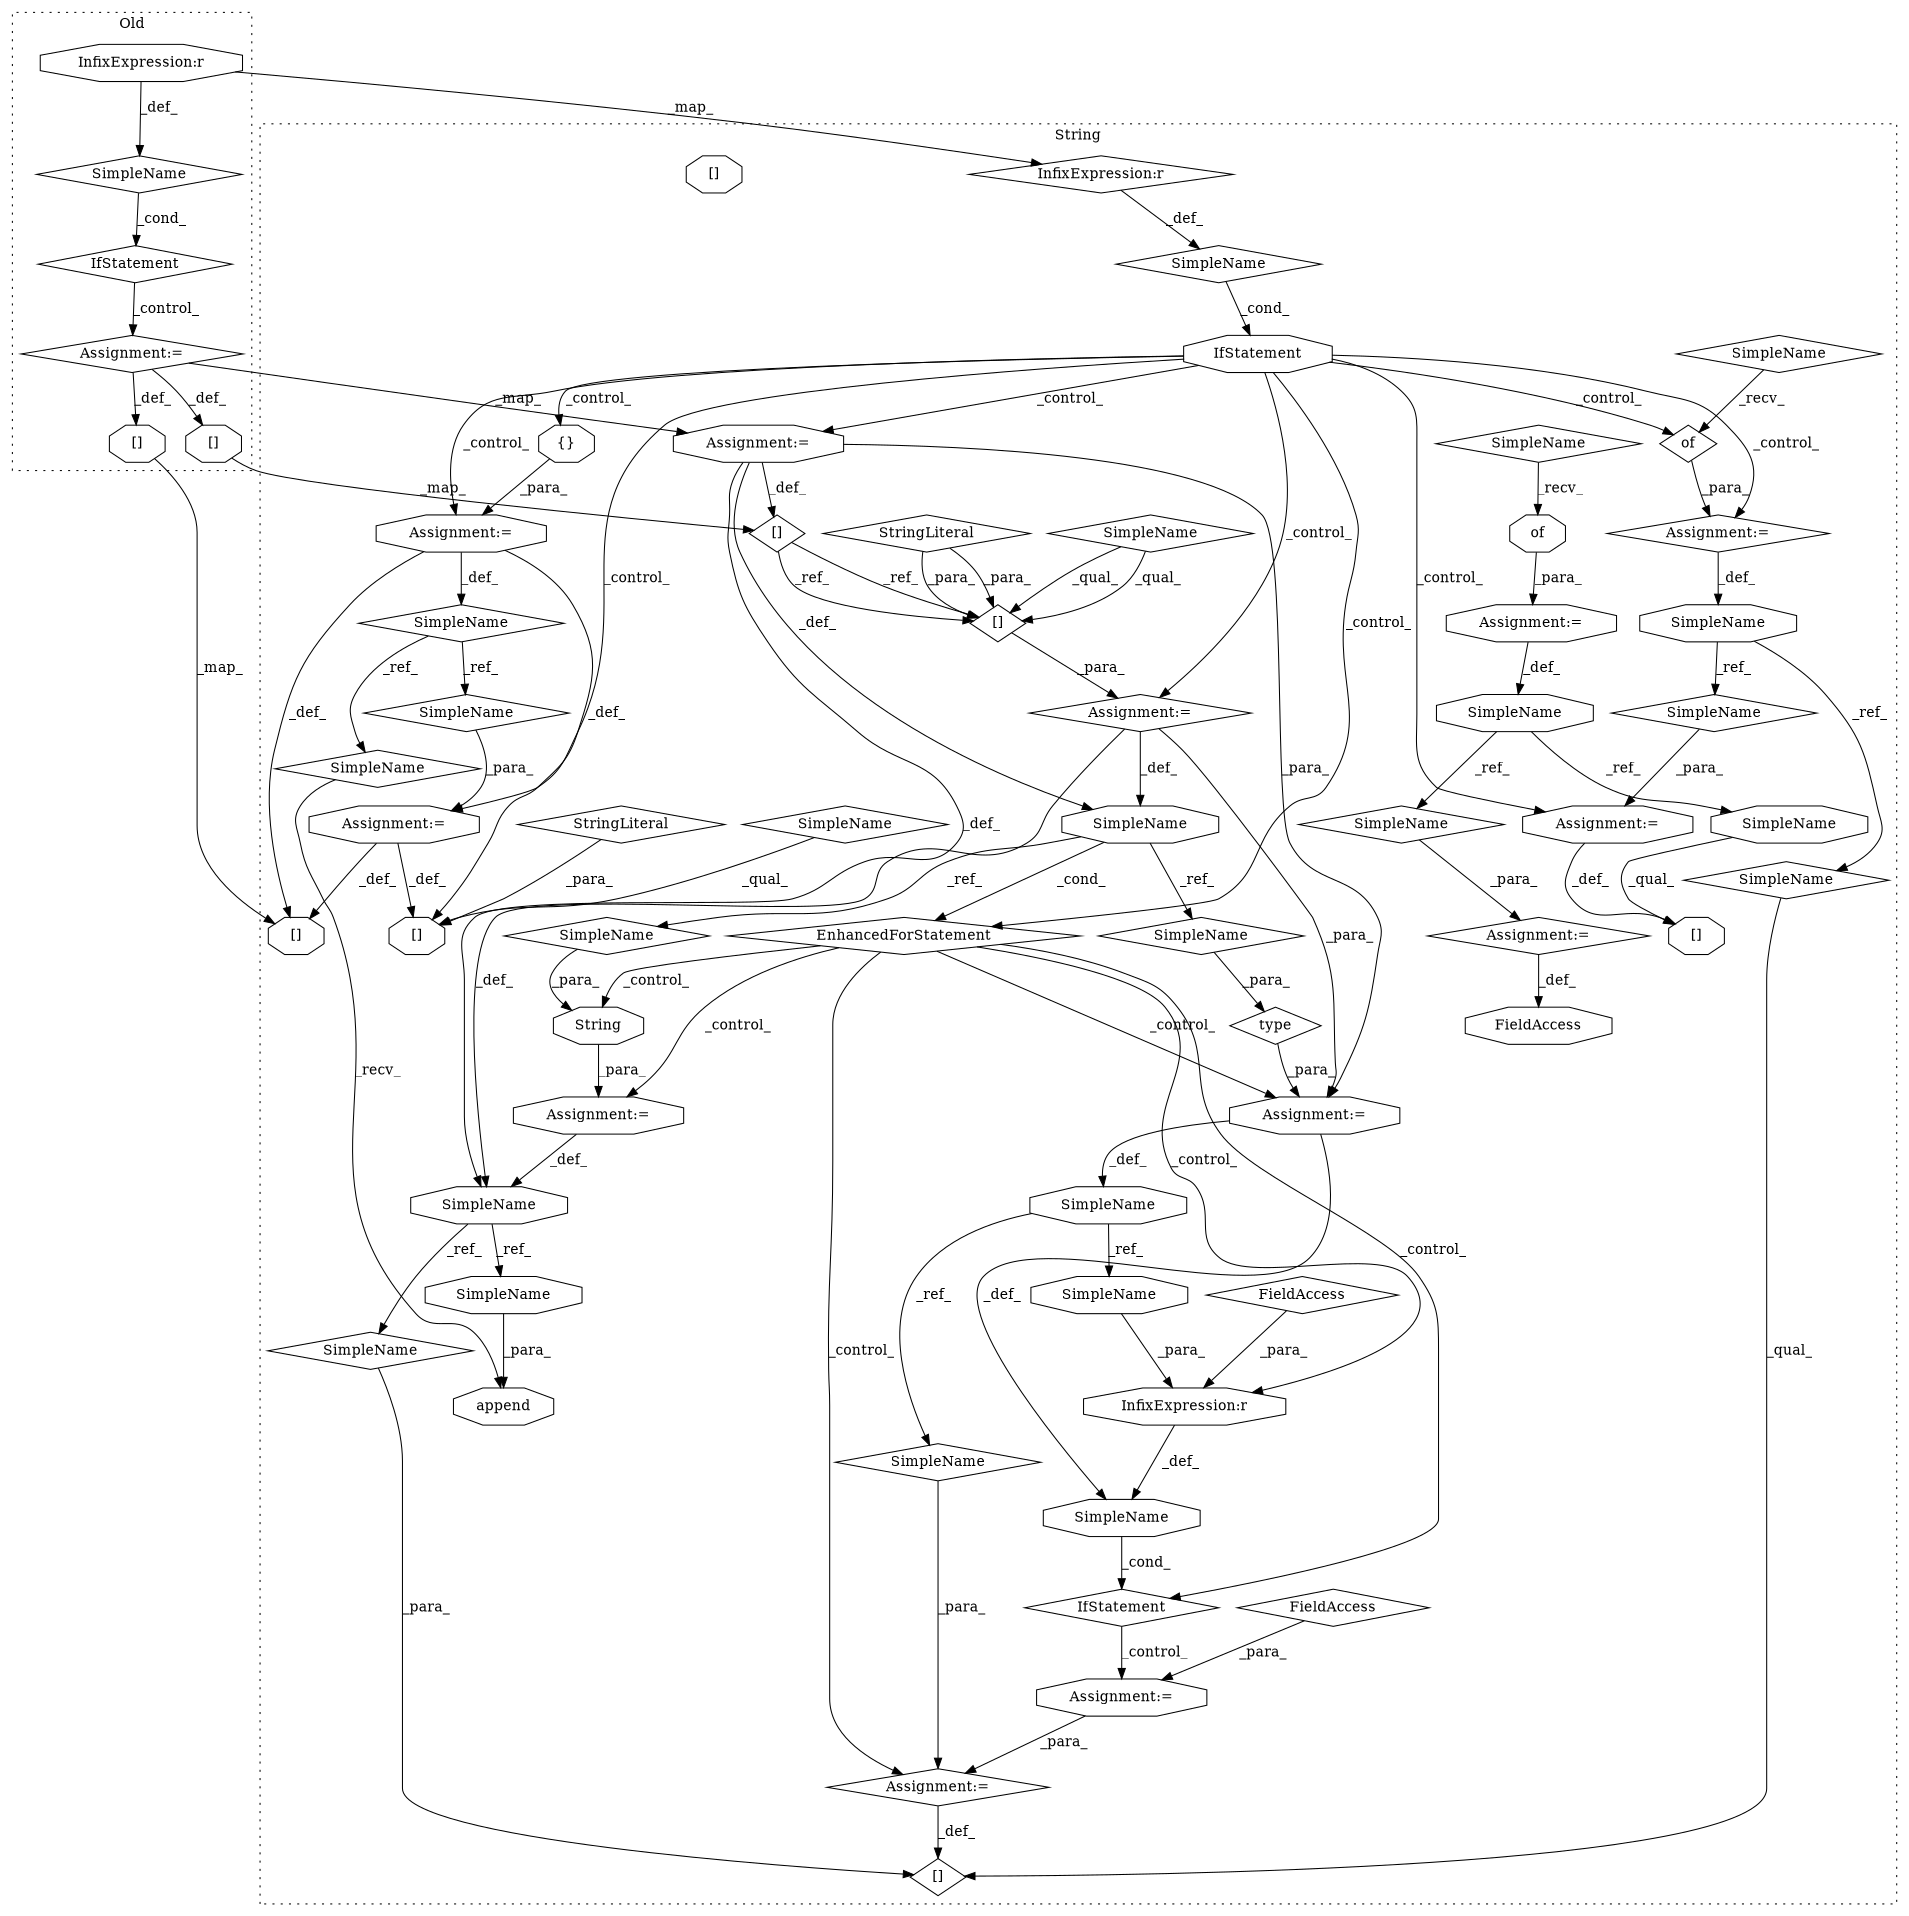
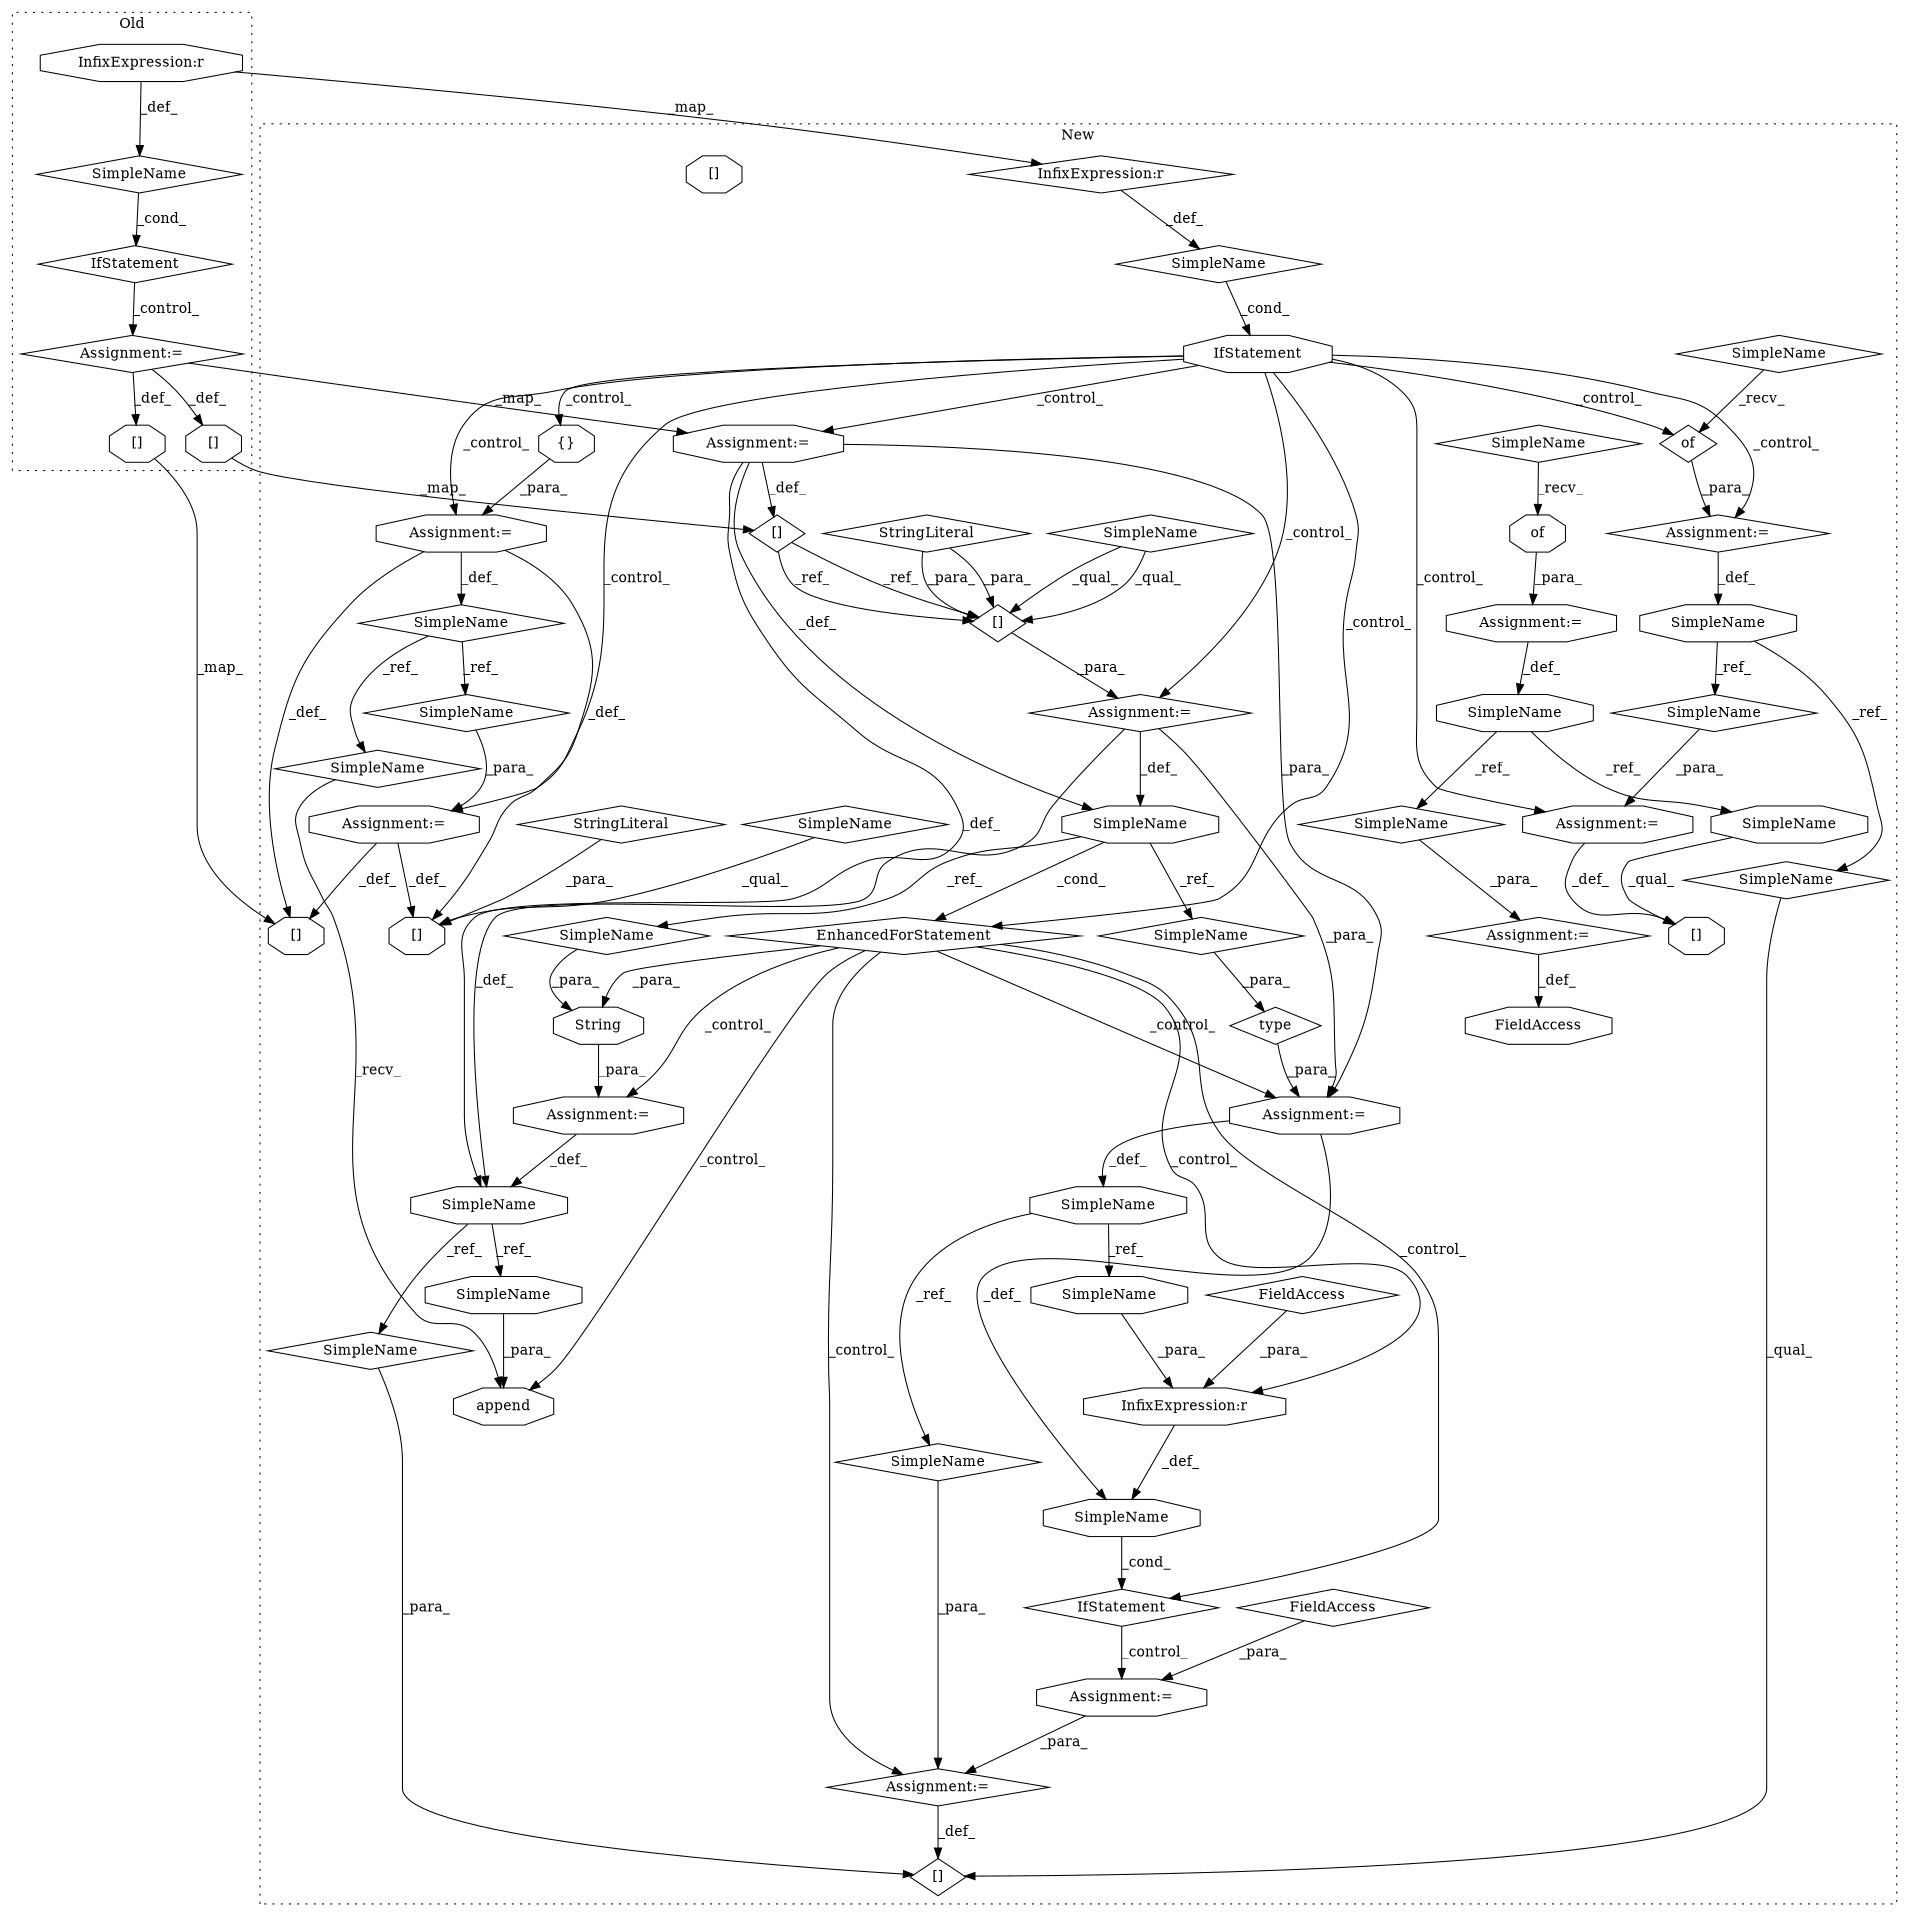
(1078, 136) -> (1078, 136)
(656, 981) -> (656, 981)
none -> (696, 1161)
